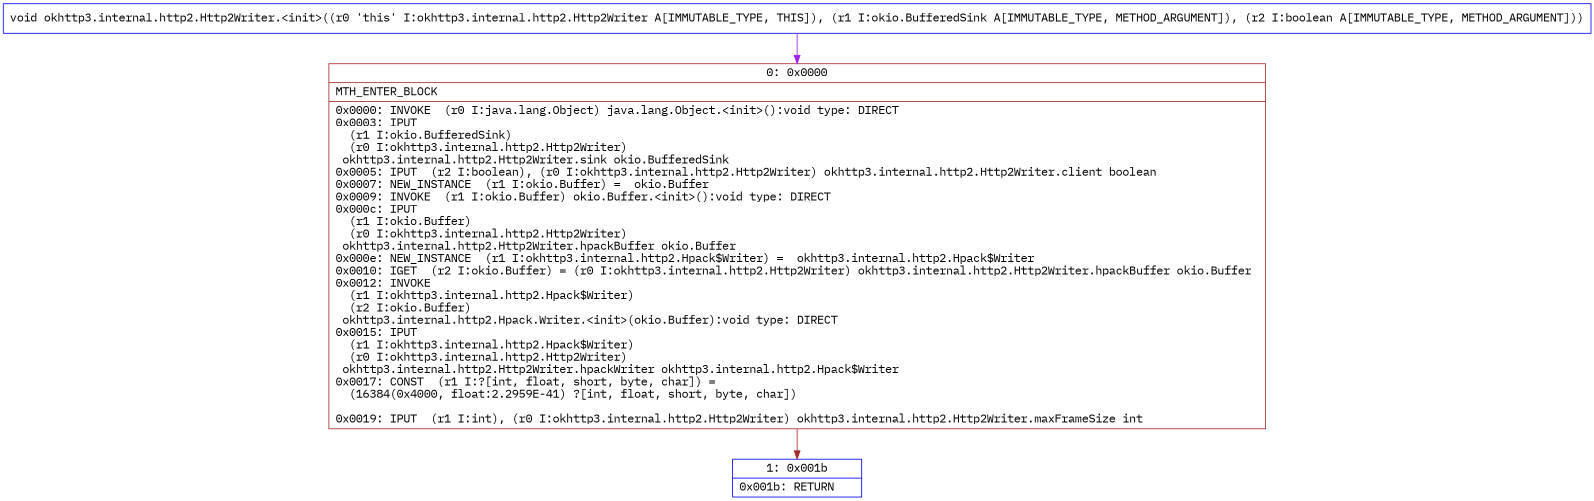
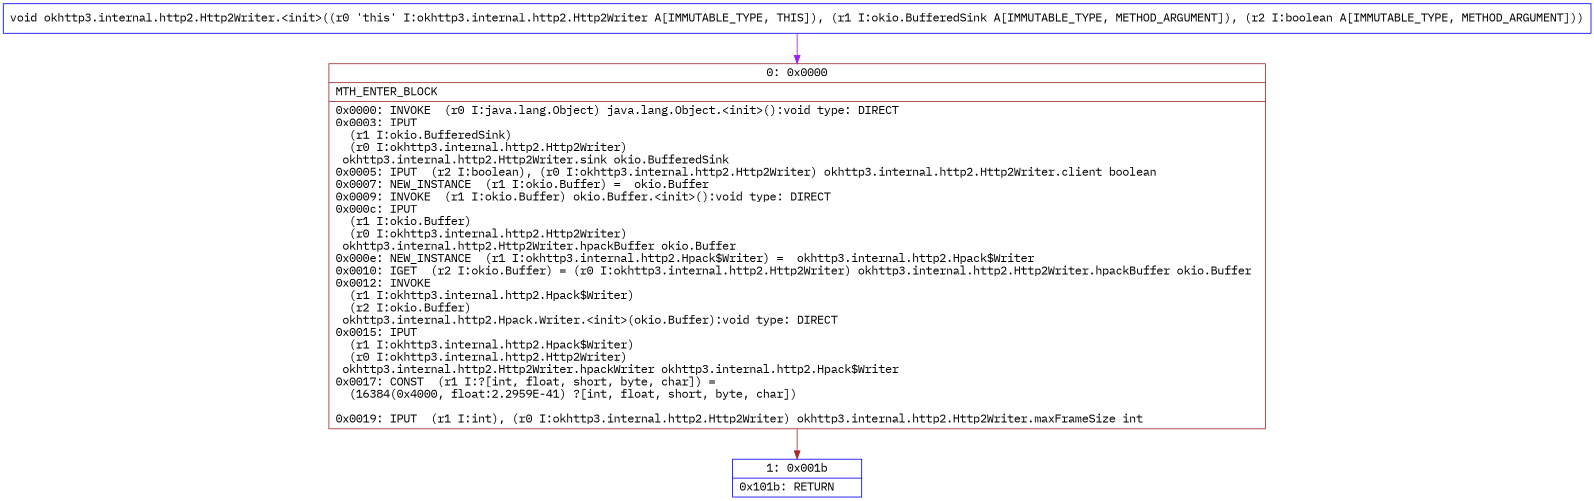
(797, 487) -> (797, 487)
